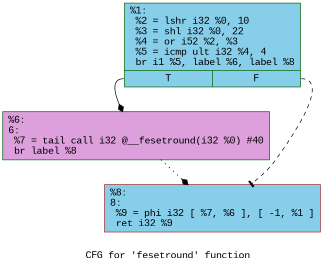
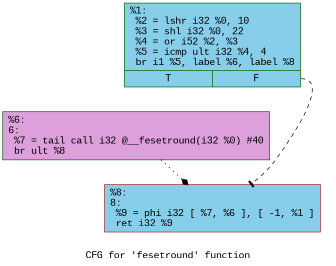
(115, 89) -> none
(43, 151) -> (37, 151)
